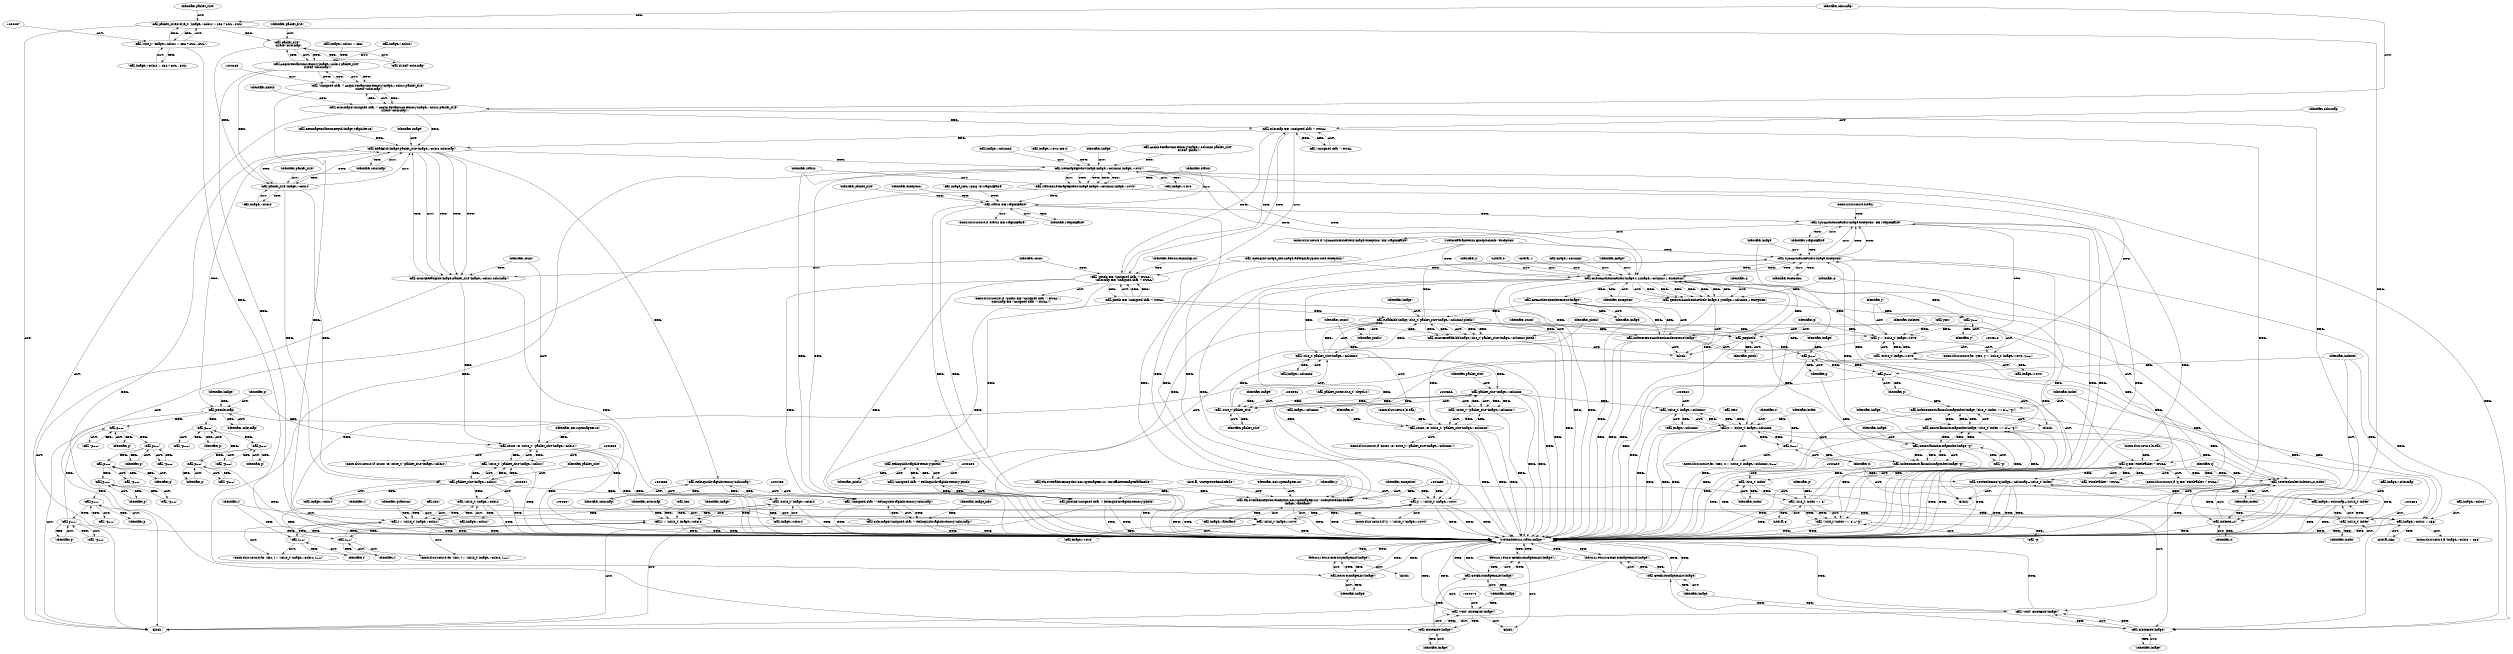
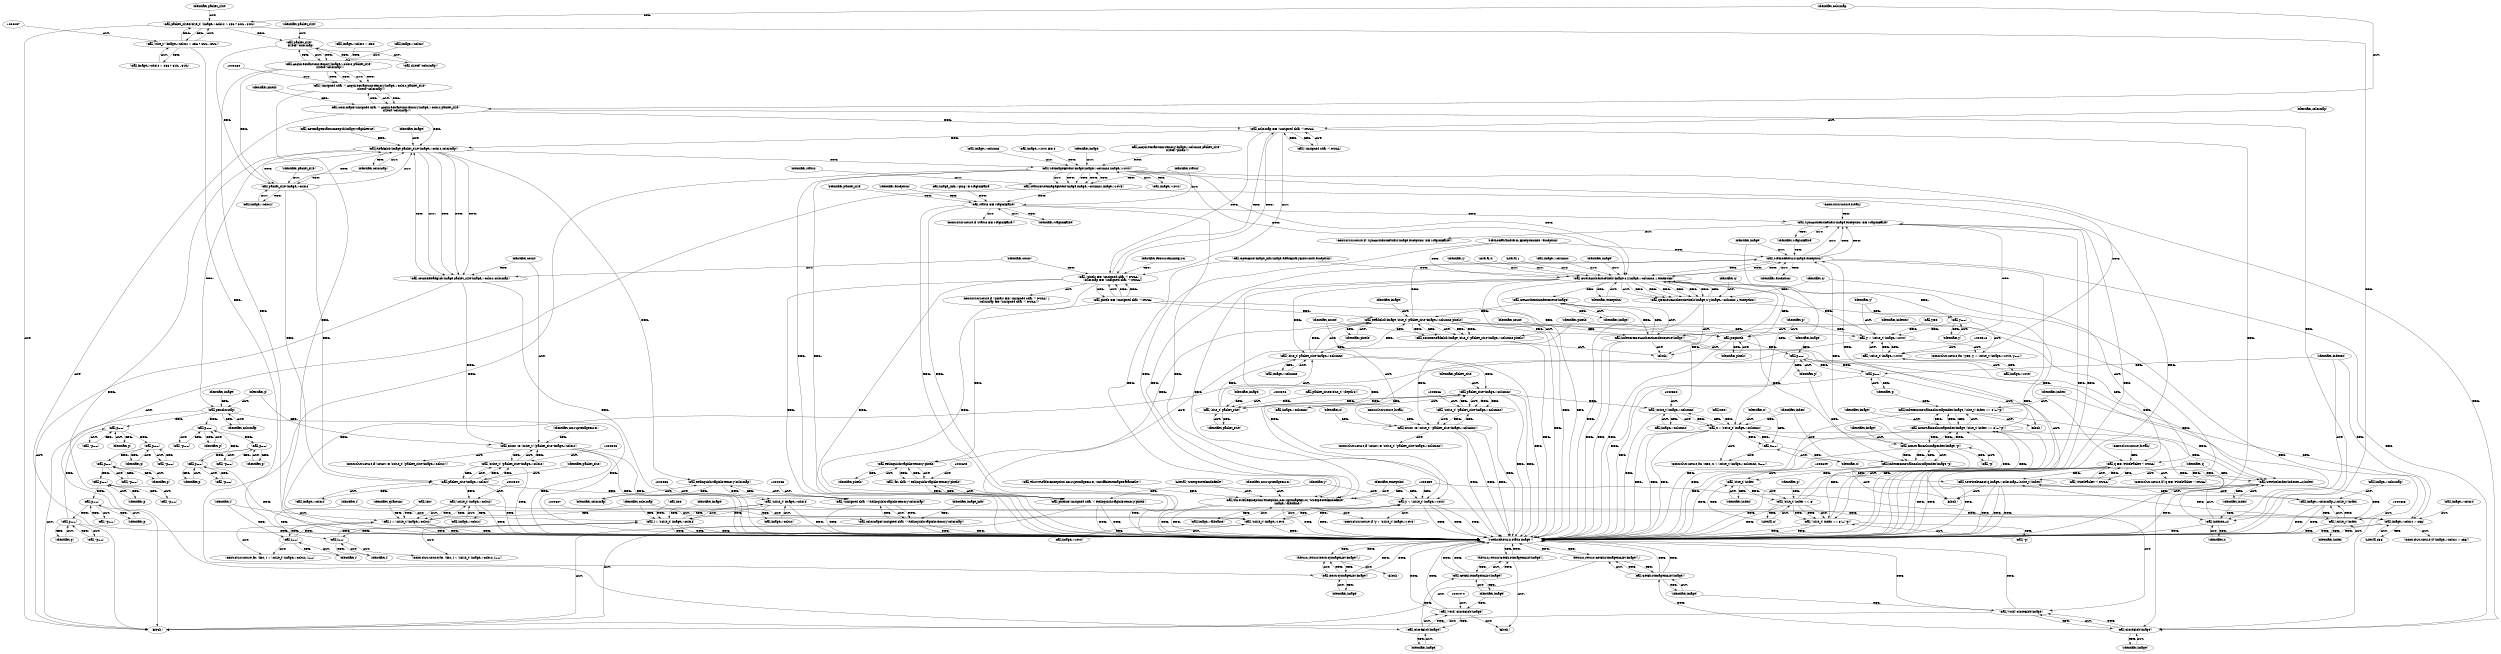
(1810, 259) -> (1794, 259)
(929, 482) -> (924, 482)
